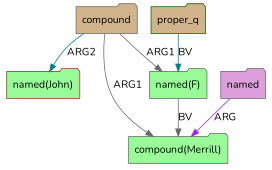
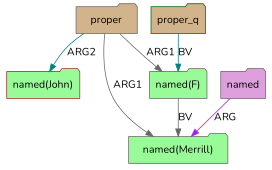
(107, 20) -> (107, 20)
(178, 150) -> (178, 150)
